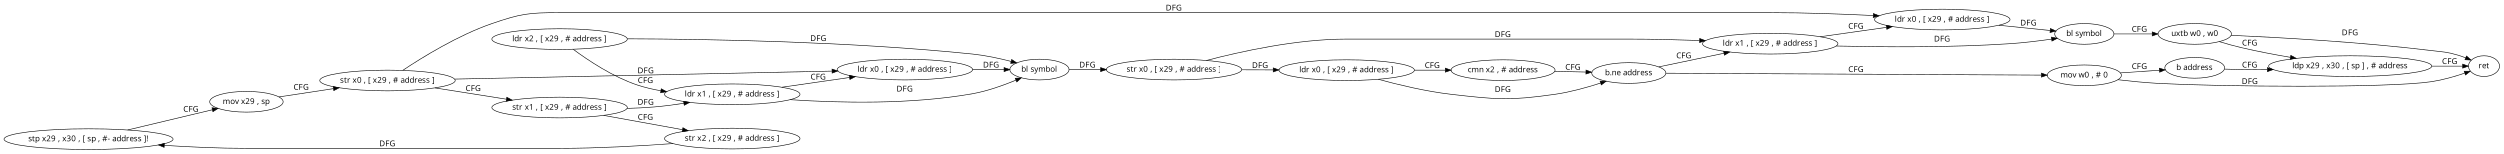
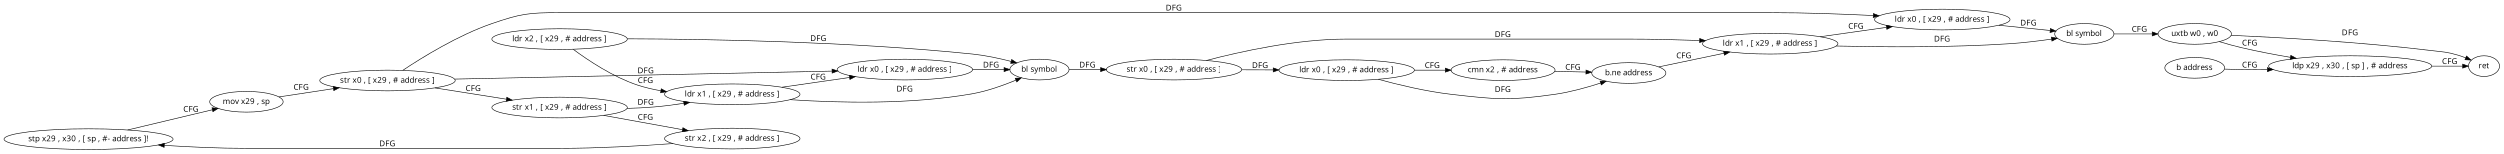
(2084, 75) -> none
